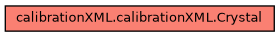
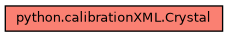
(140, 19) -> (114, 19)
